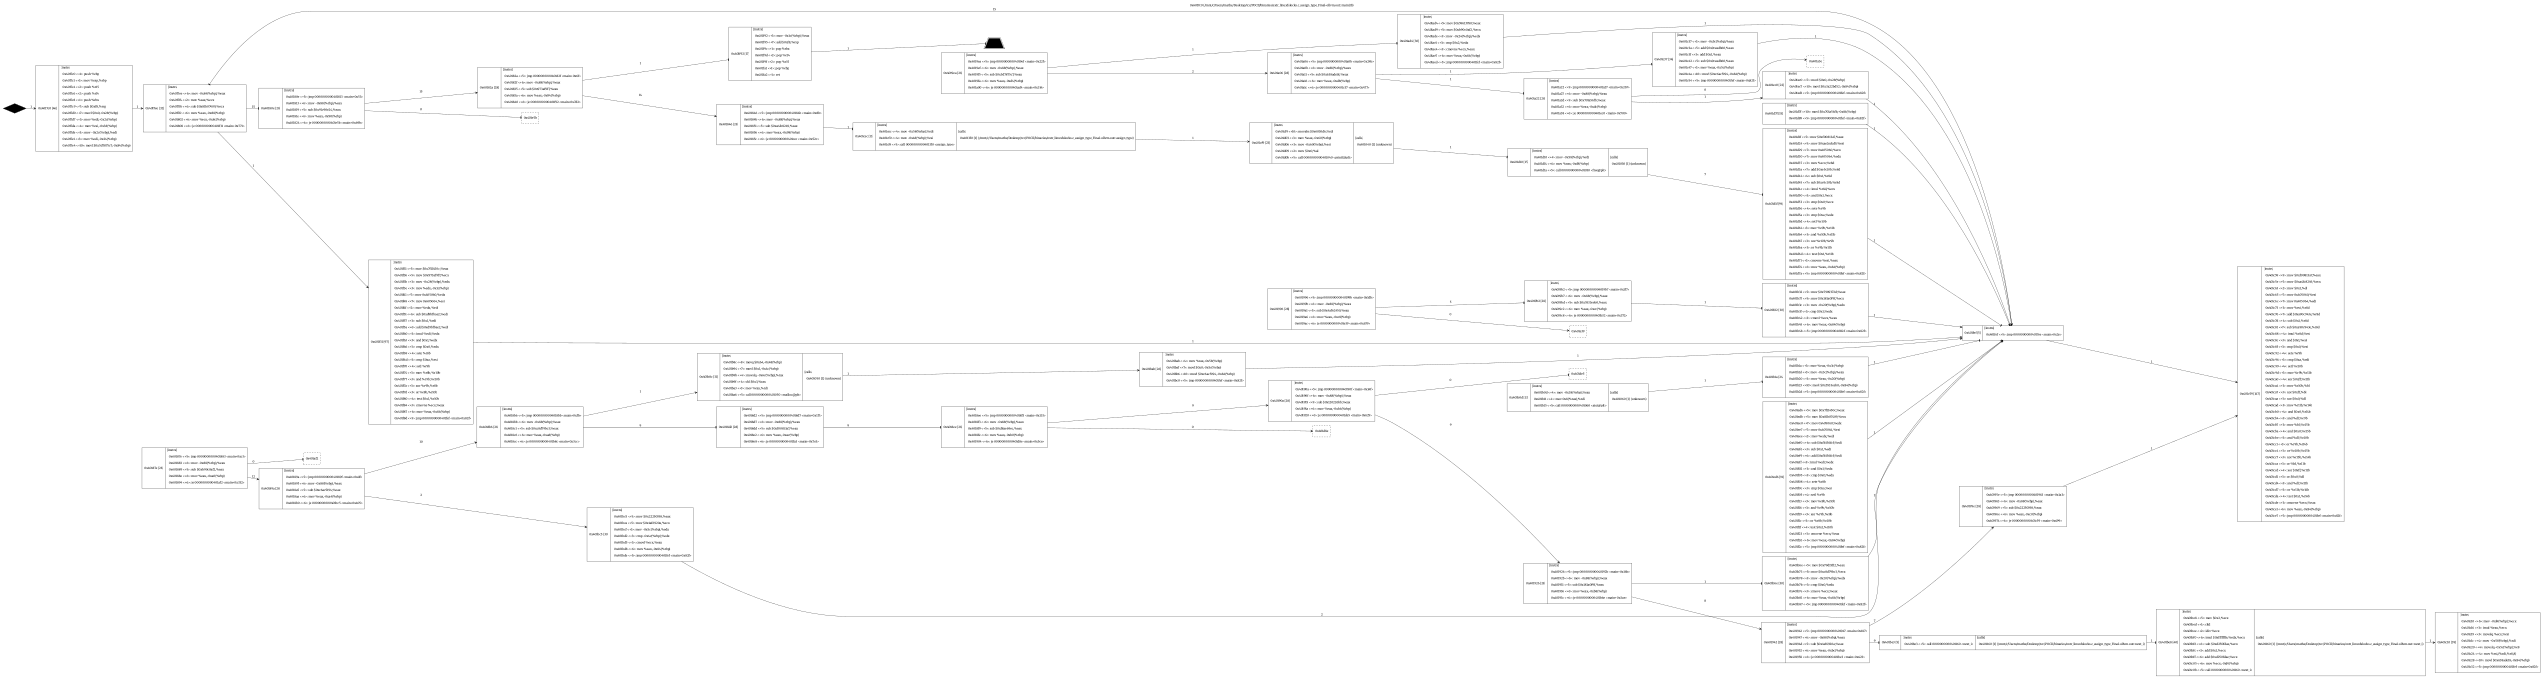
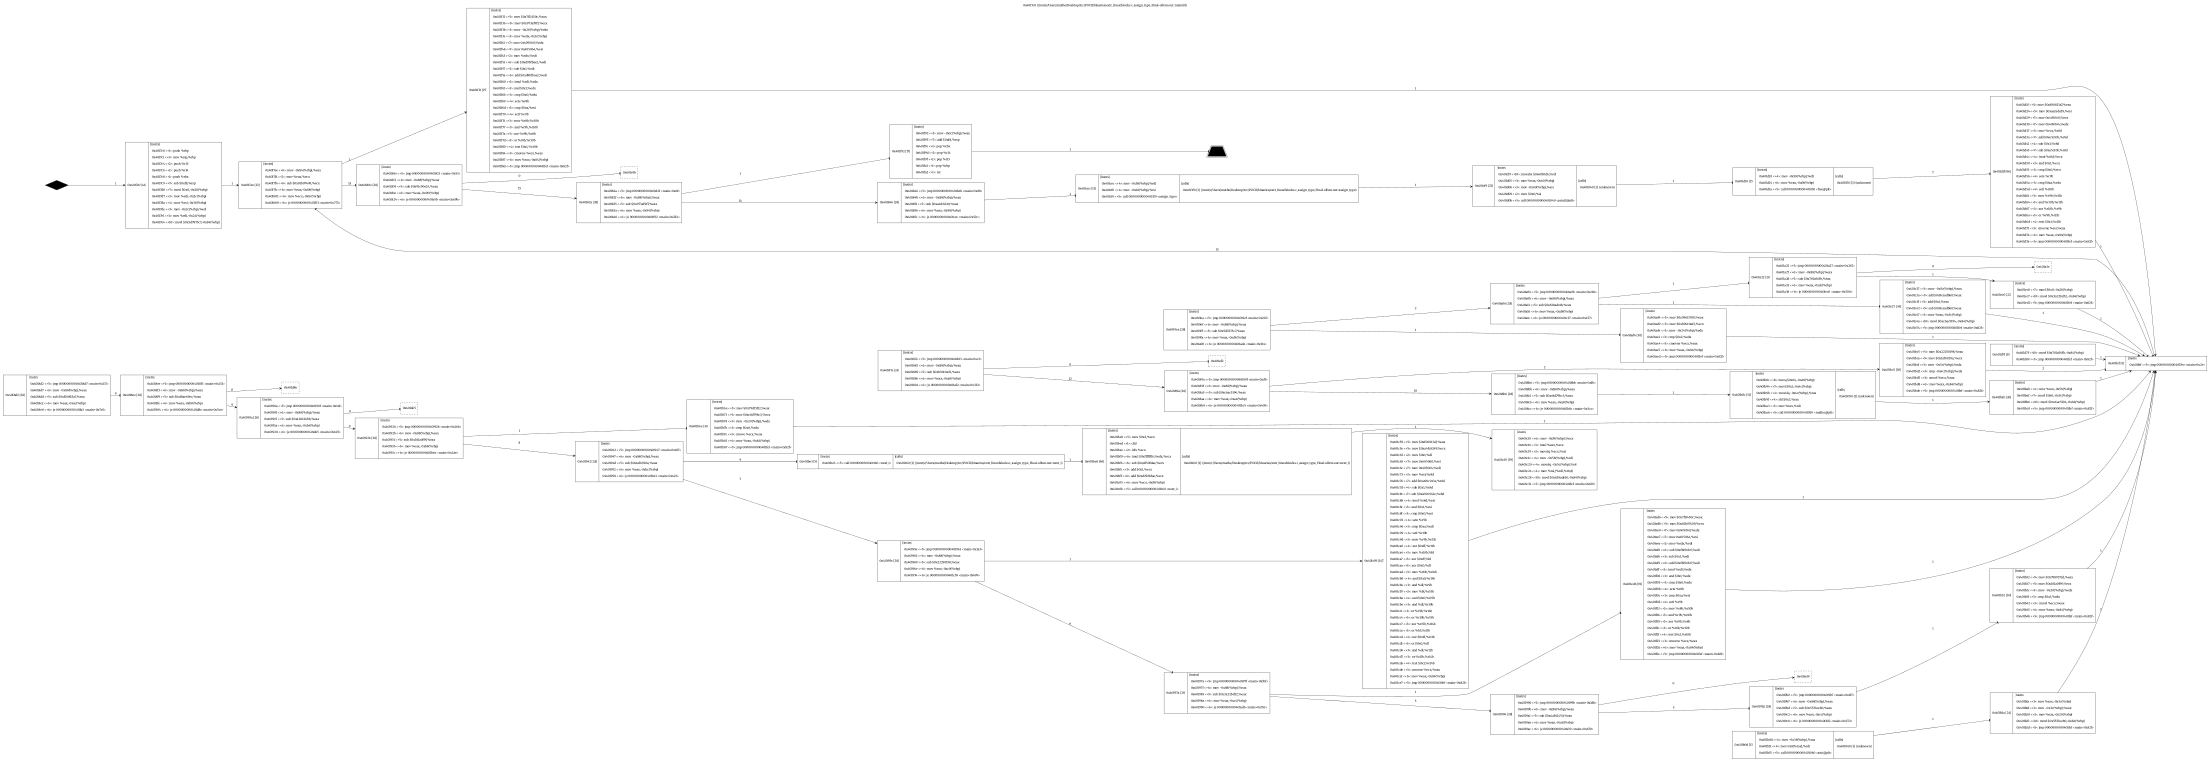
(2141, 361) -> (1842, 499)
(649, 427) -> none
none -> (1217, 693)
